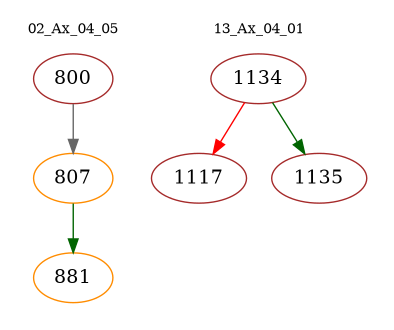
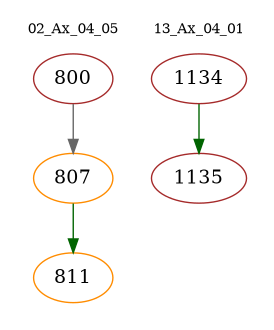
(199, 178) -> none
(73, 278) -> (73, 278)
